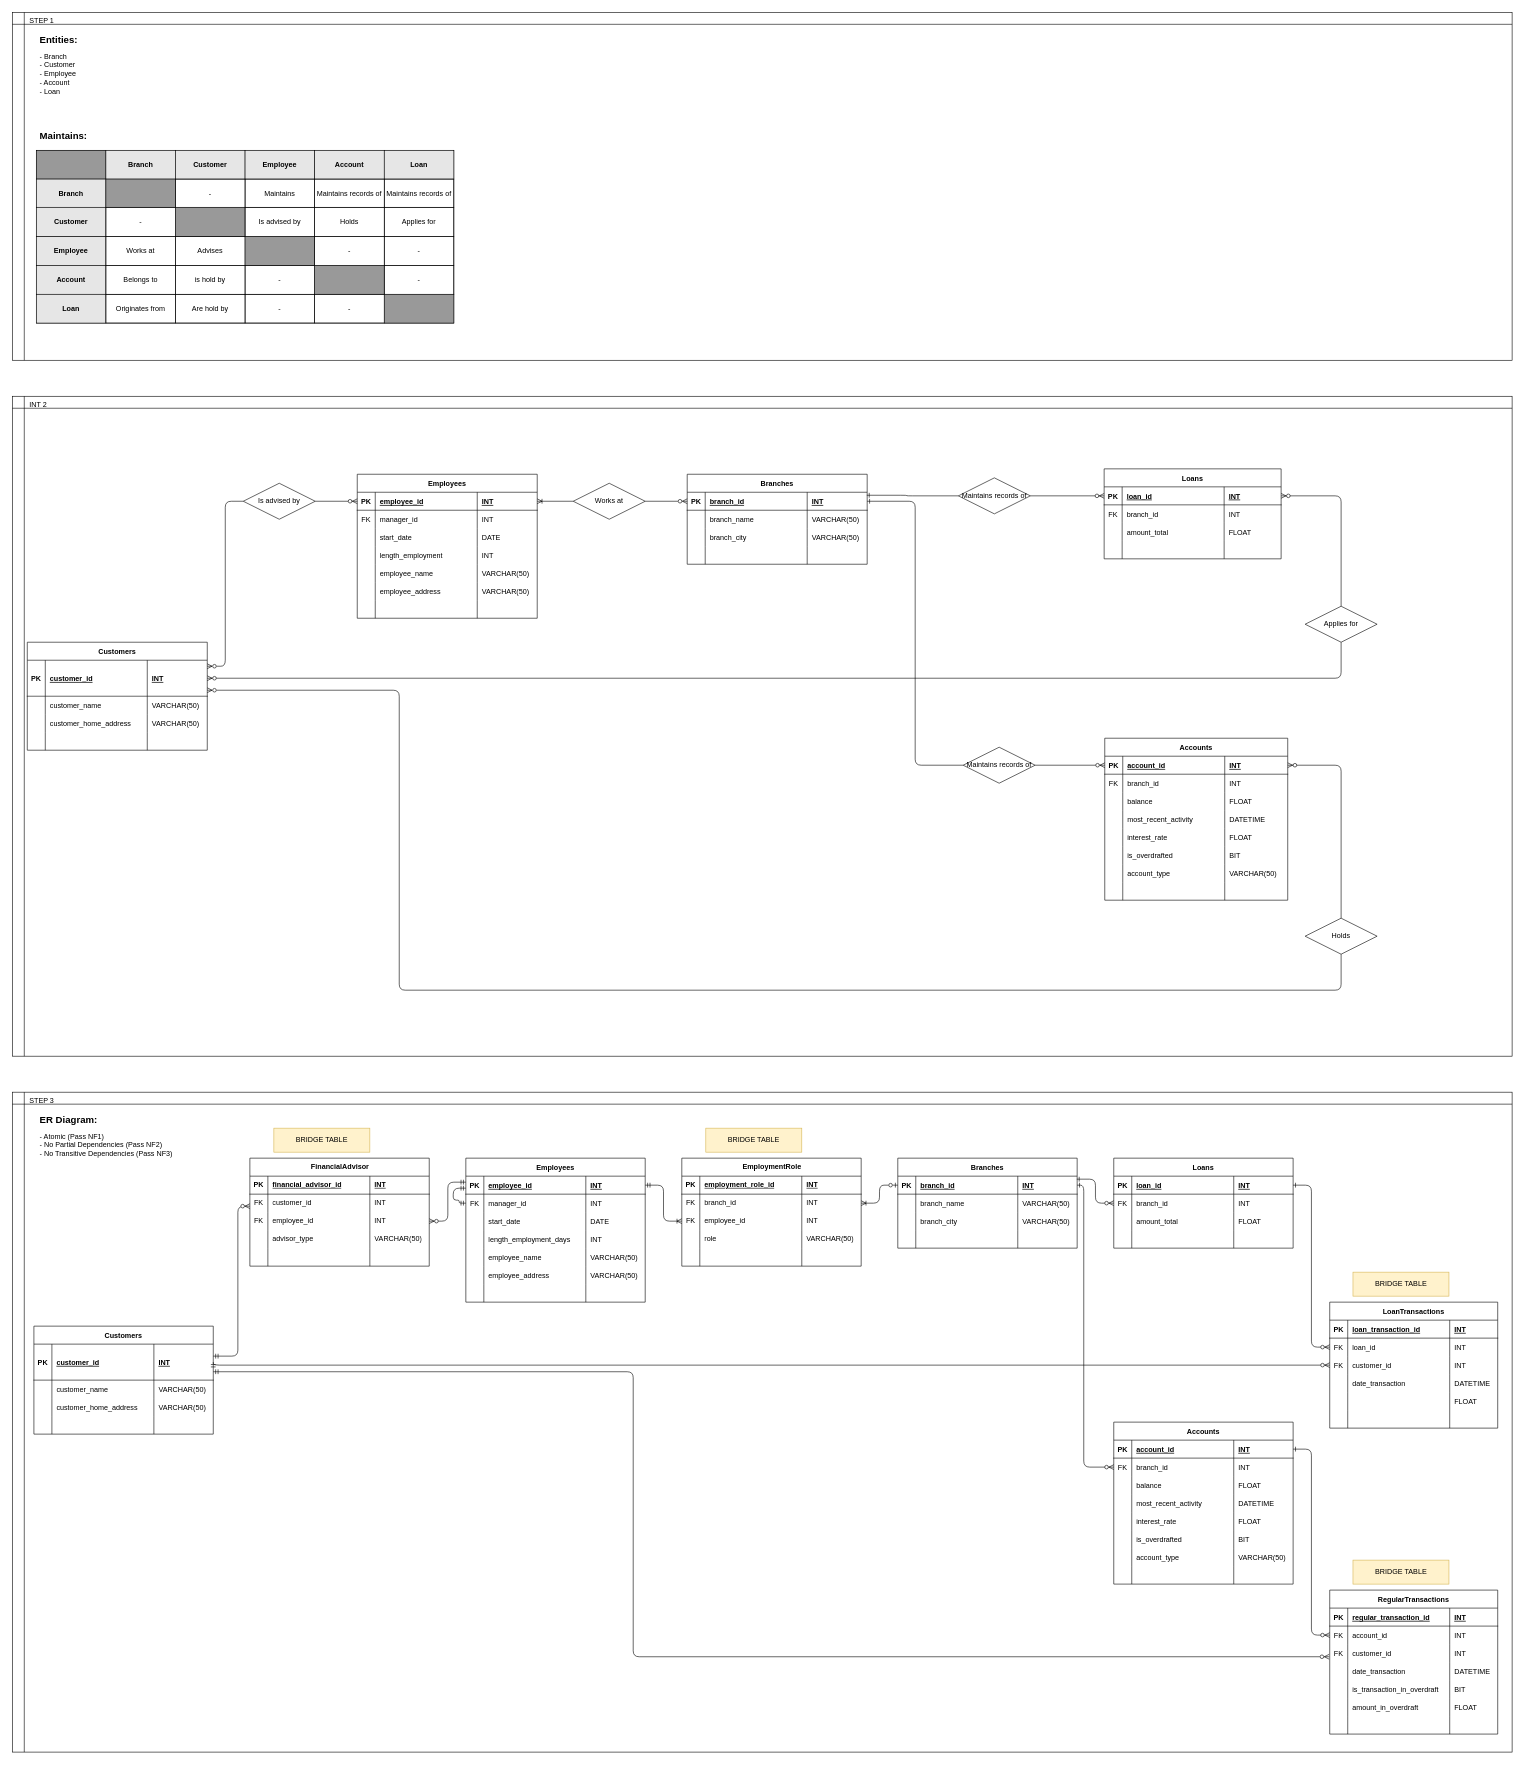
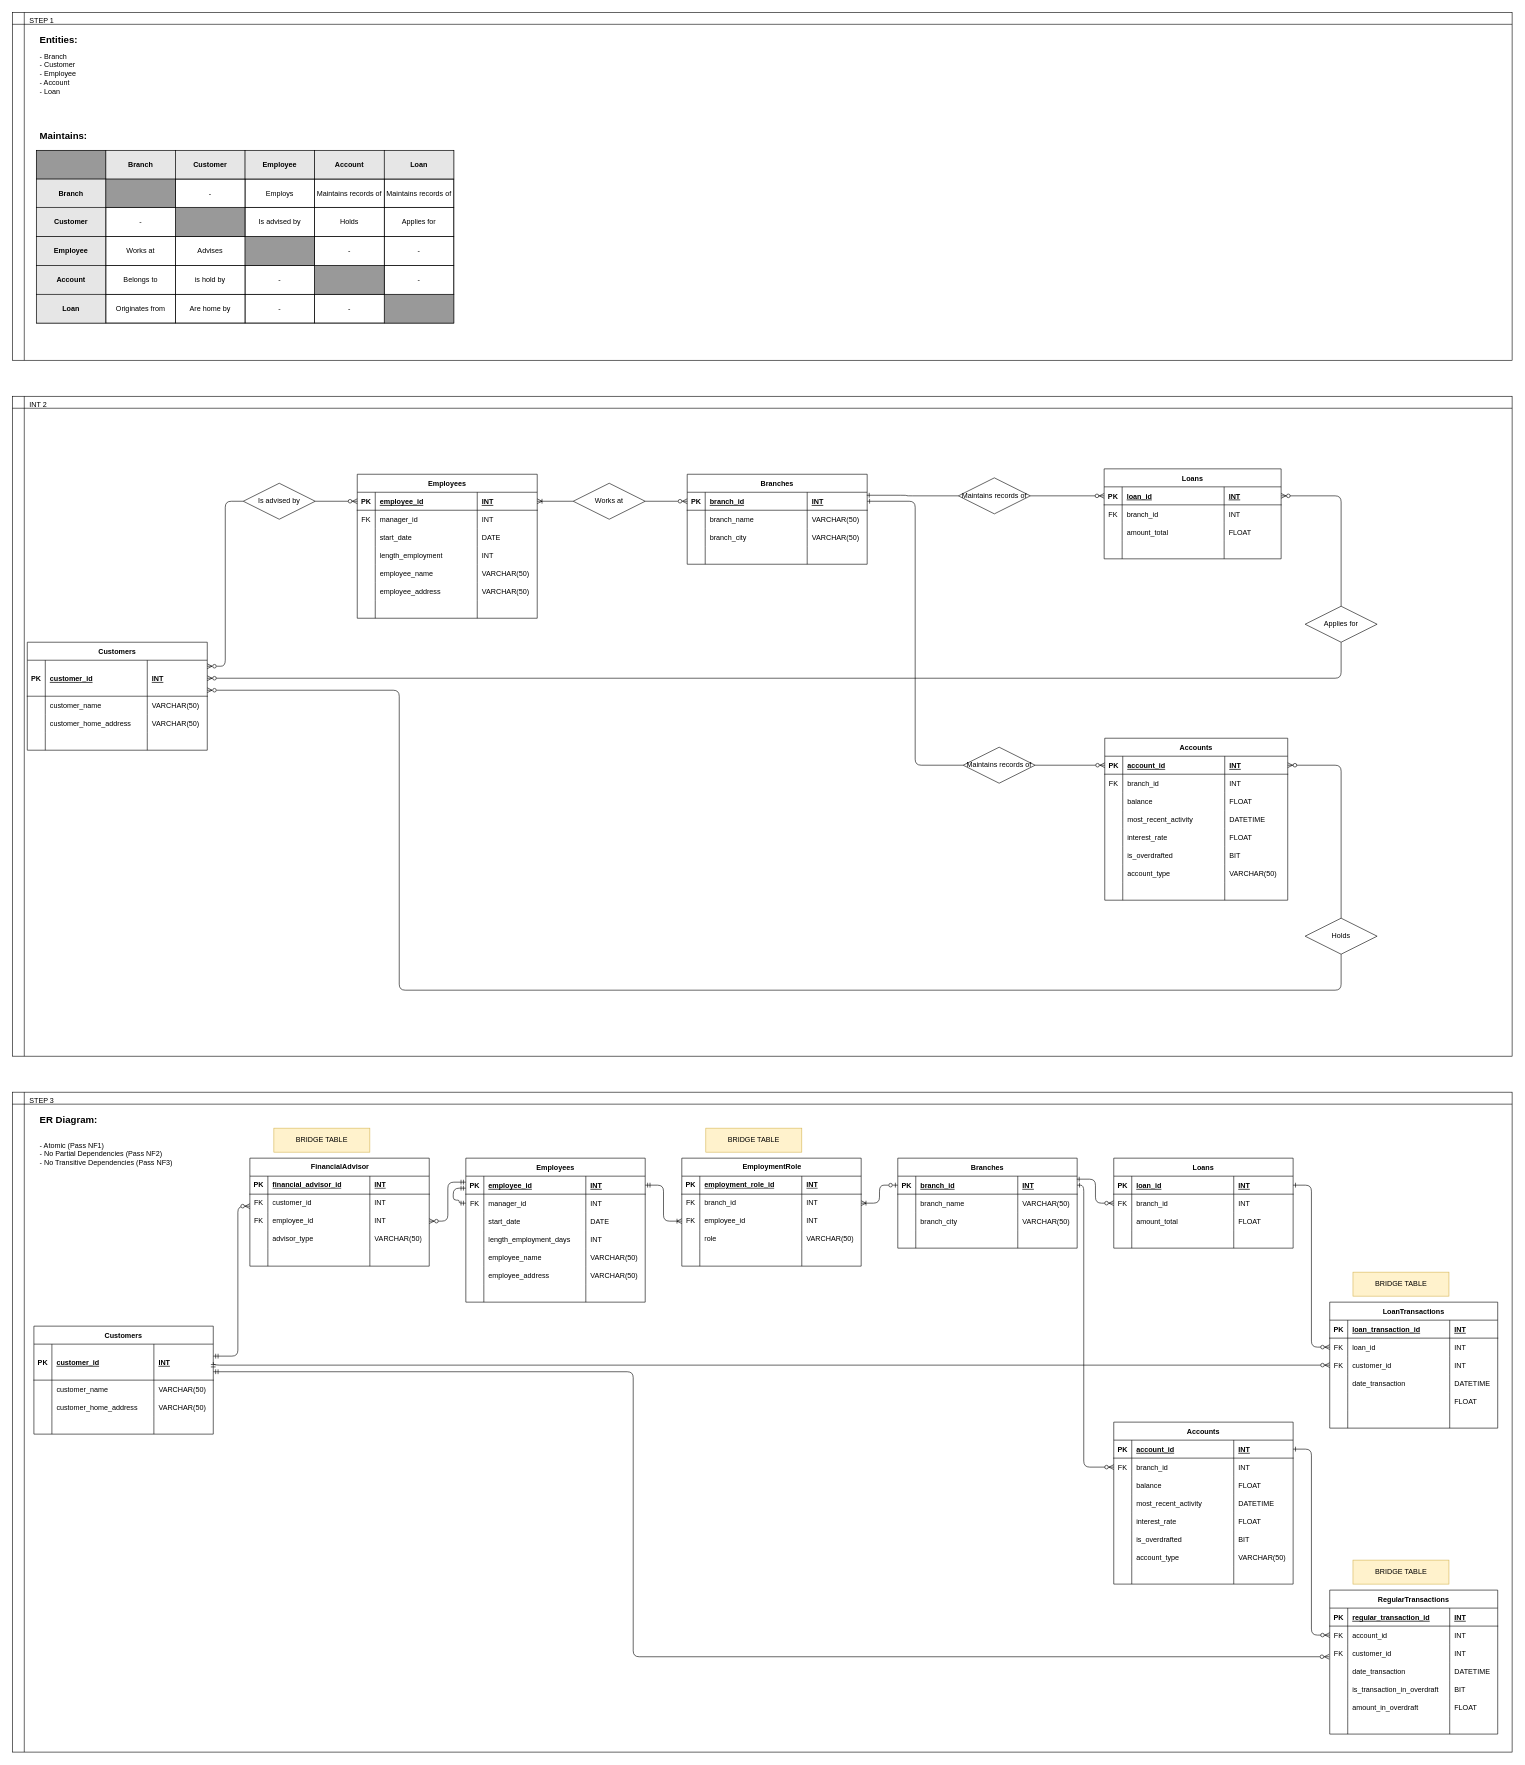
(280, 194) -> (280, 194)
(210, 309) -> (210, 309)
(123, 1155) -> (123, 1164)
